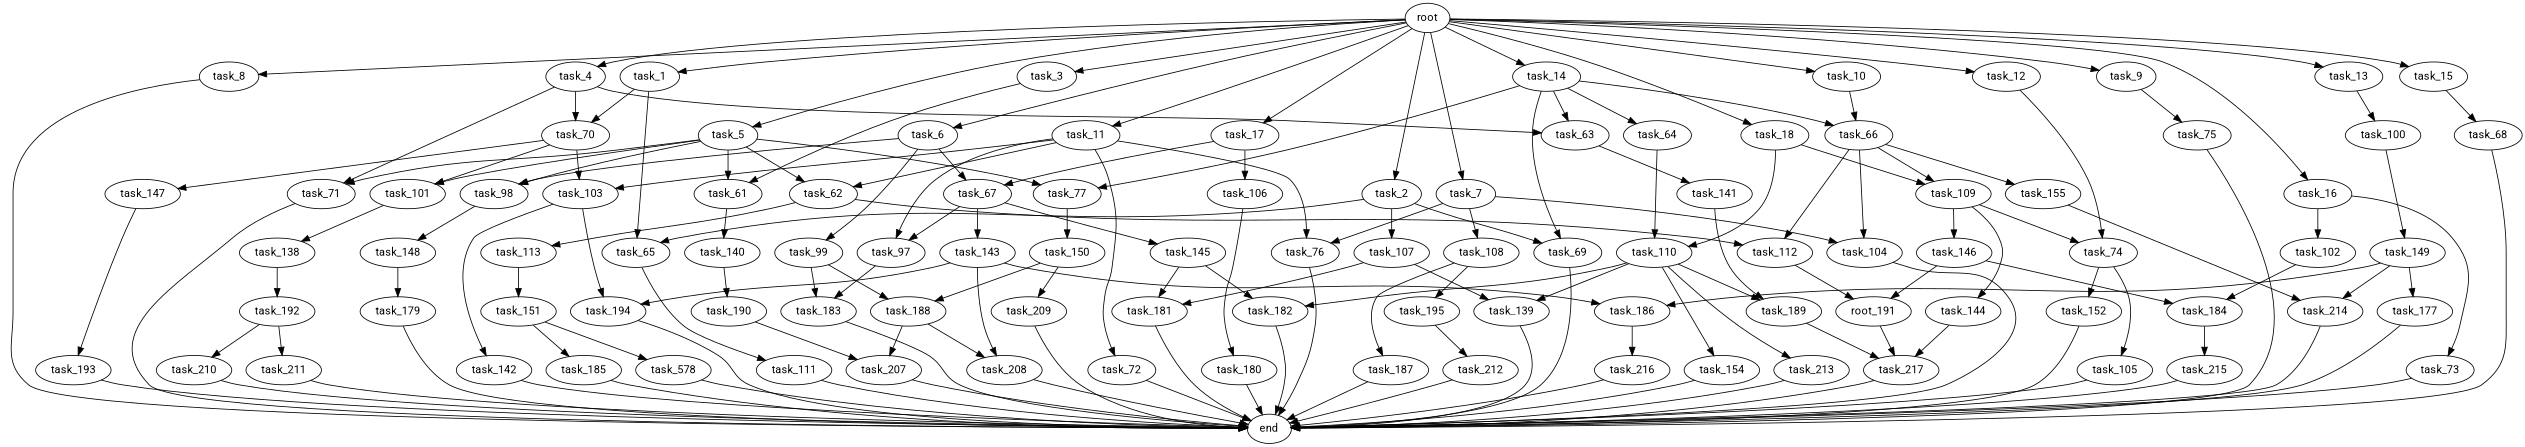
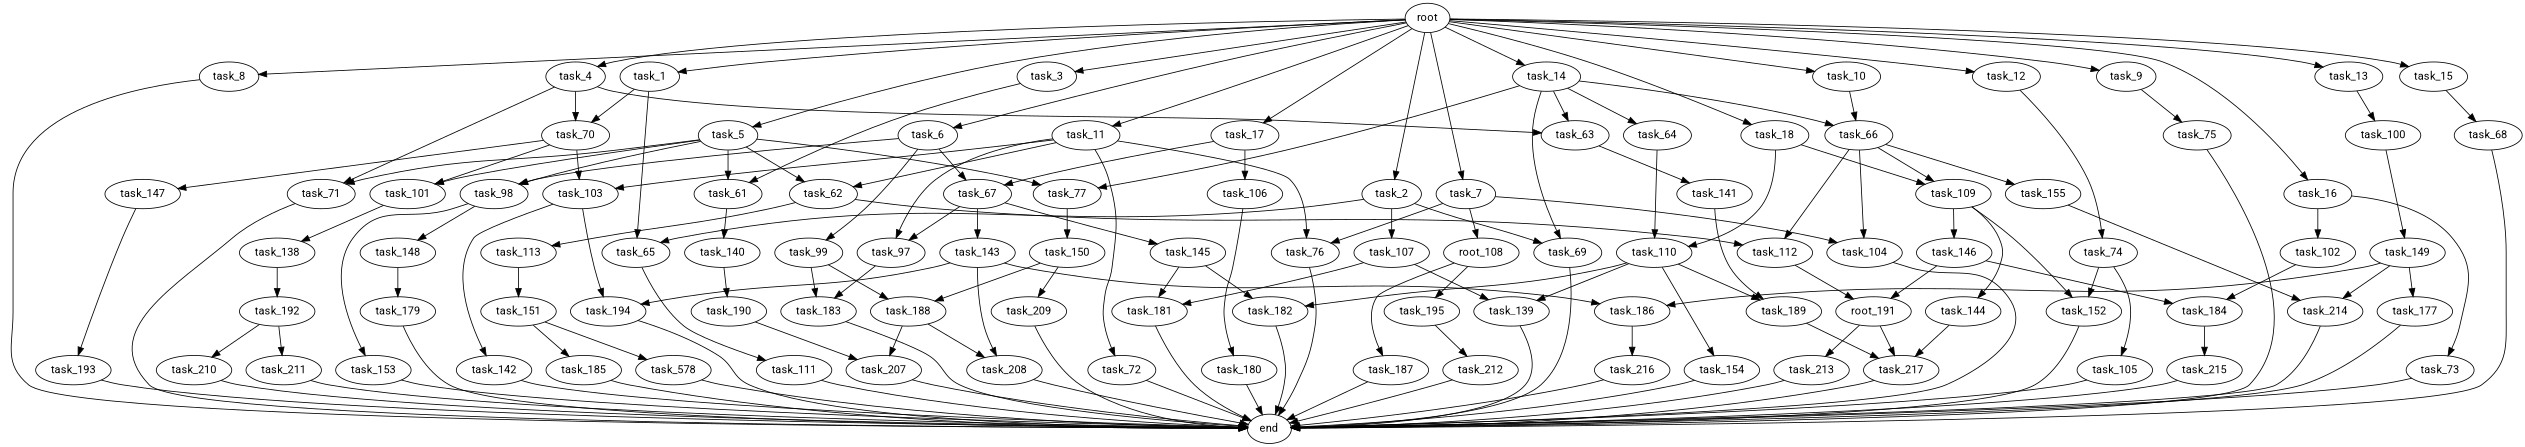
(2025, 222) -> (2022, 246)
(1481, 253) -> (1481, 253)
(1723, 314) -> (1847, 337)
none -> (373, 370)
